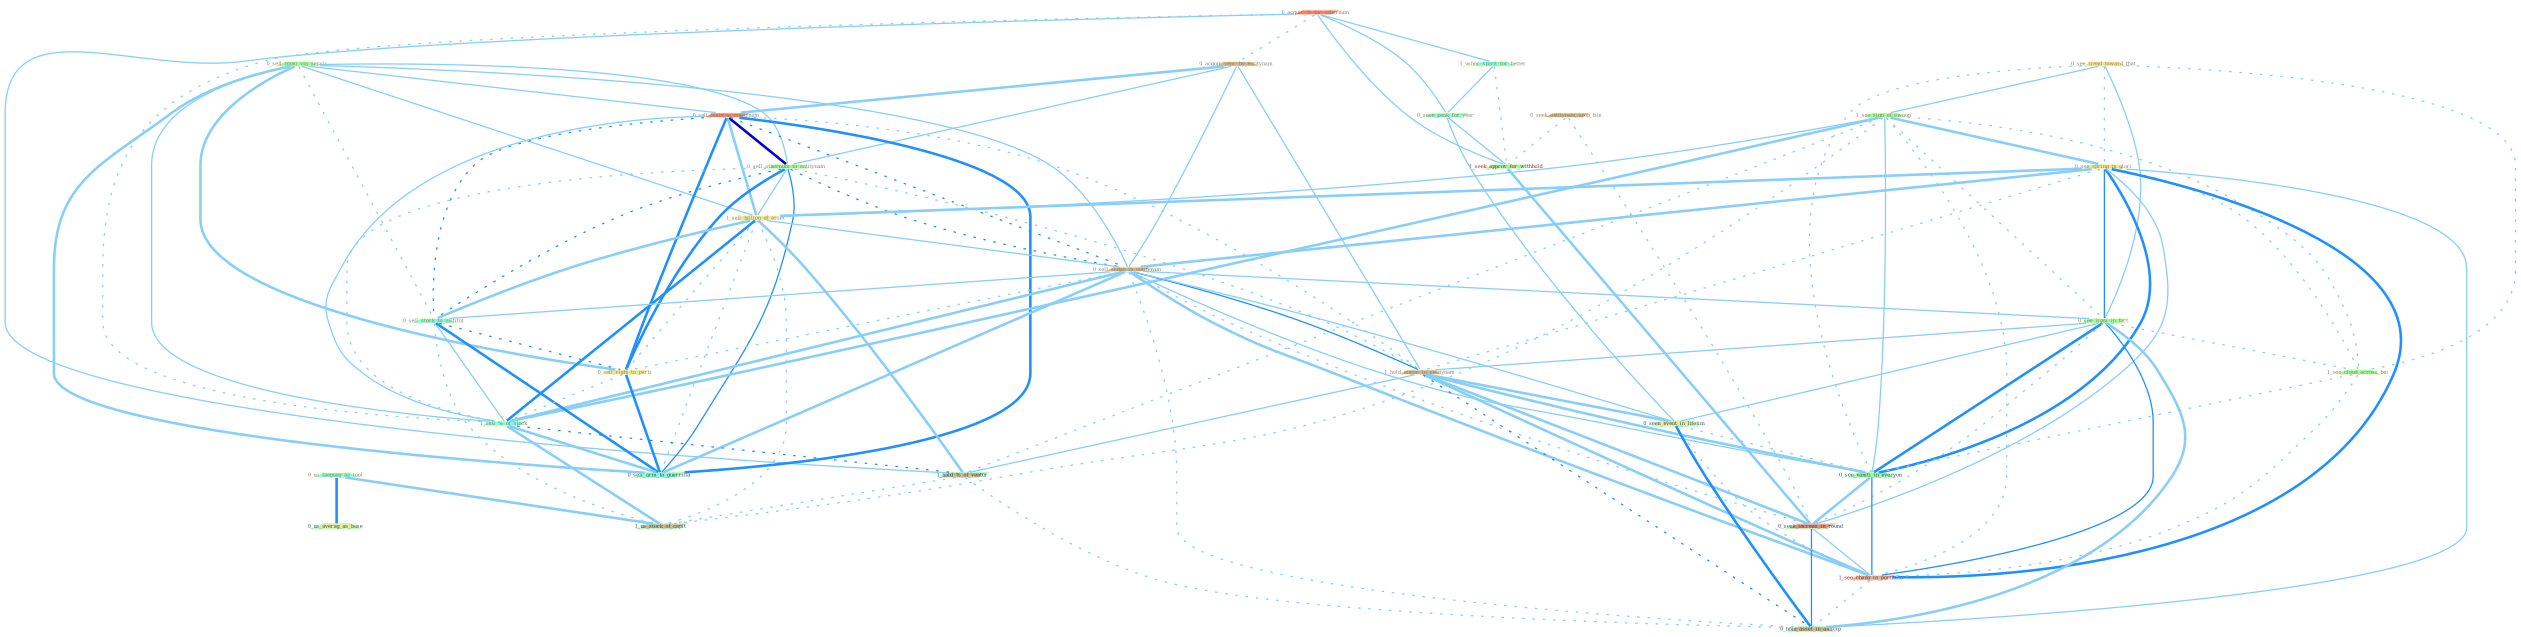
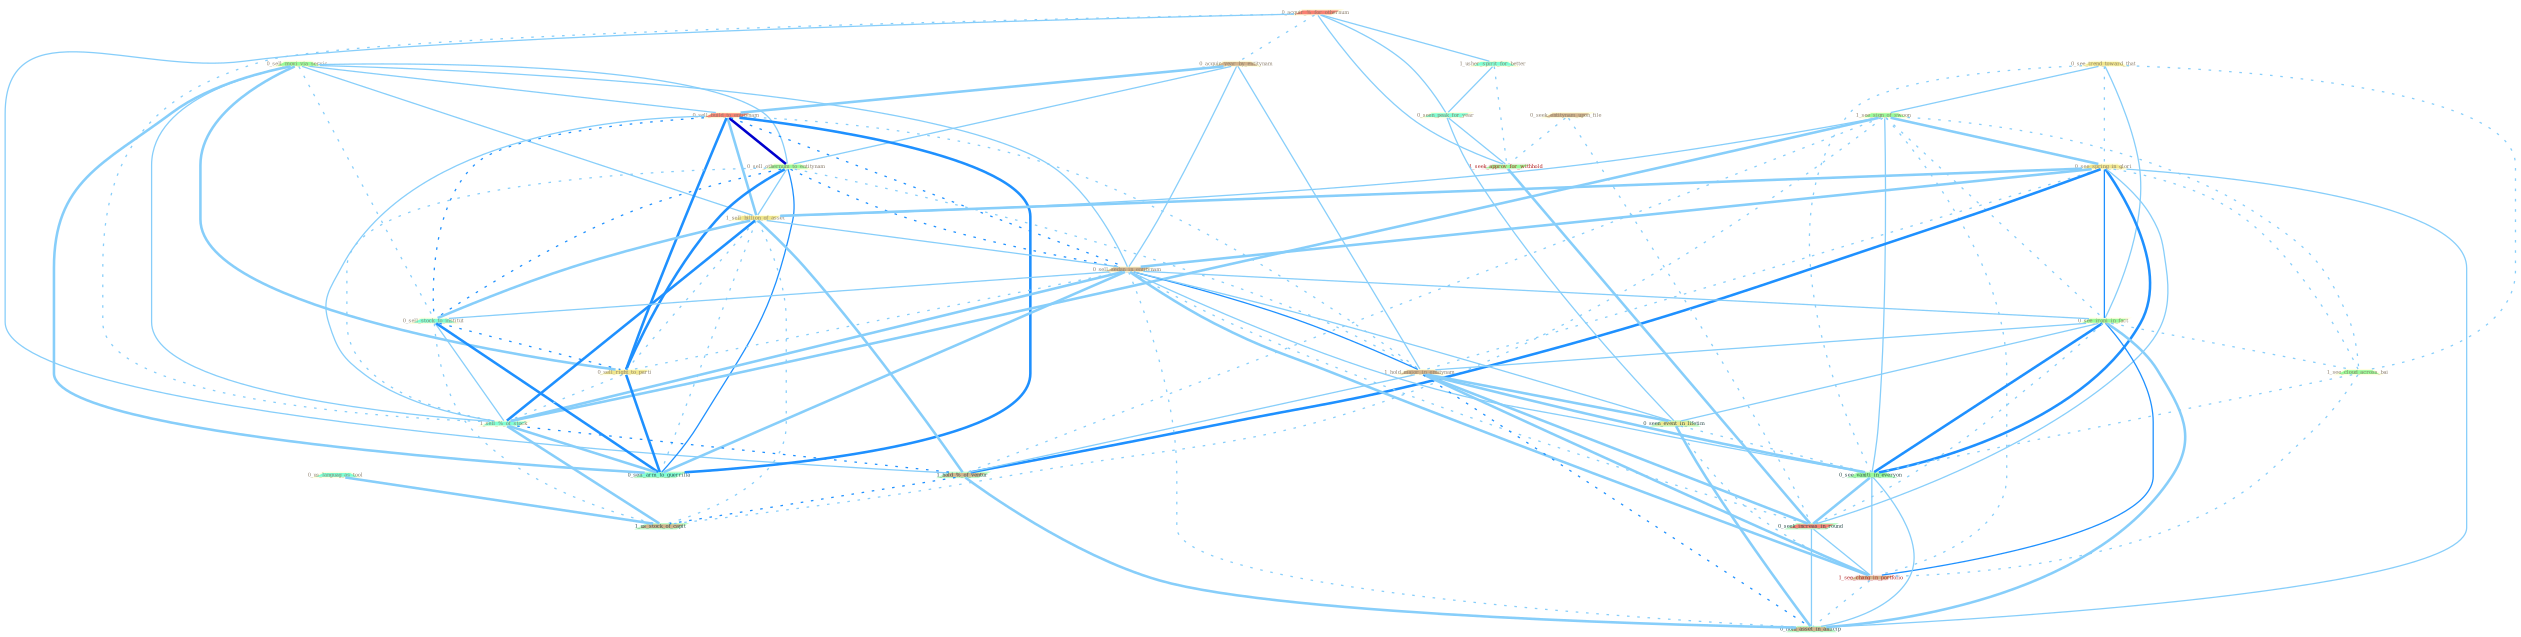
(2342, 447) -> (1544, 351)
(813, 501) -> (813, 501)
(337, 526) -> none
(1872, 526) -> (1872, 526)
(1750, 543) -> (1750, 543)
(1811, 578) -> (1811, 578)
none -> (1902, 587)
(1367, 608) -> (1367, 608)
